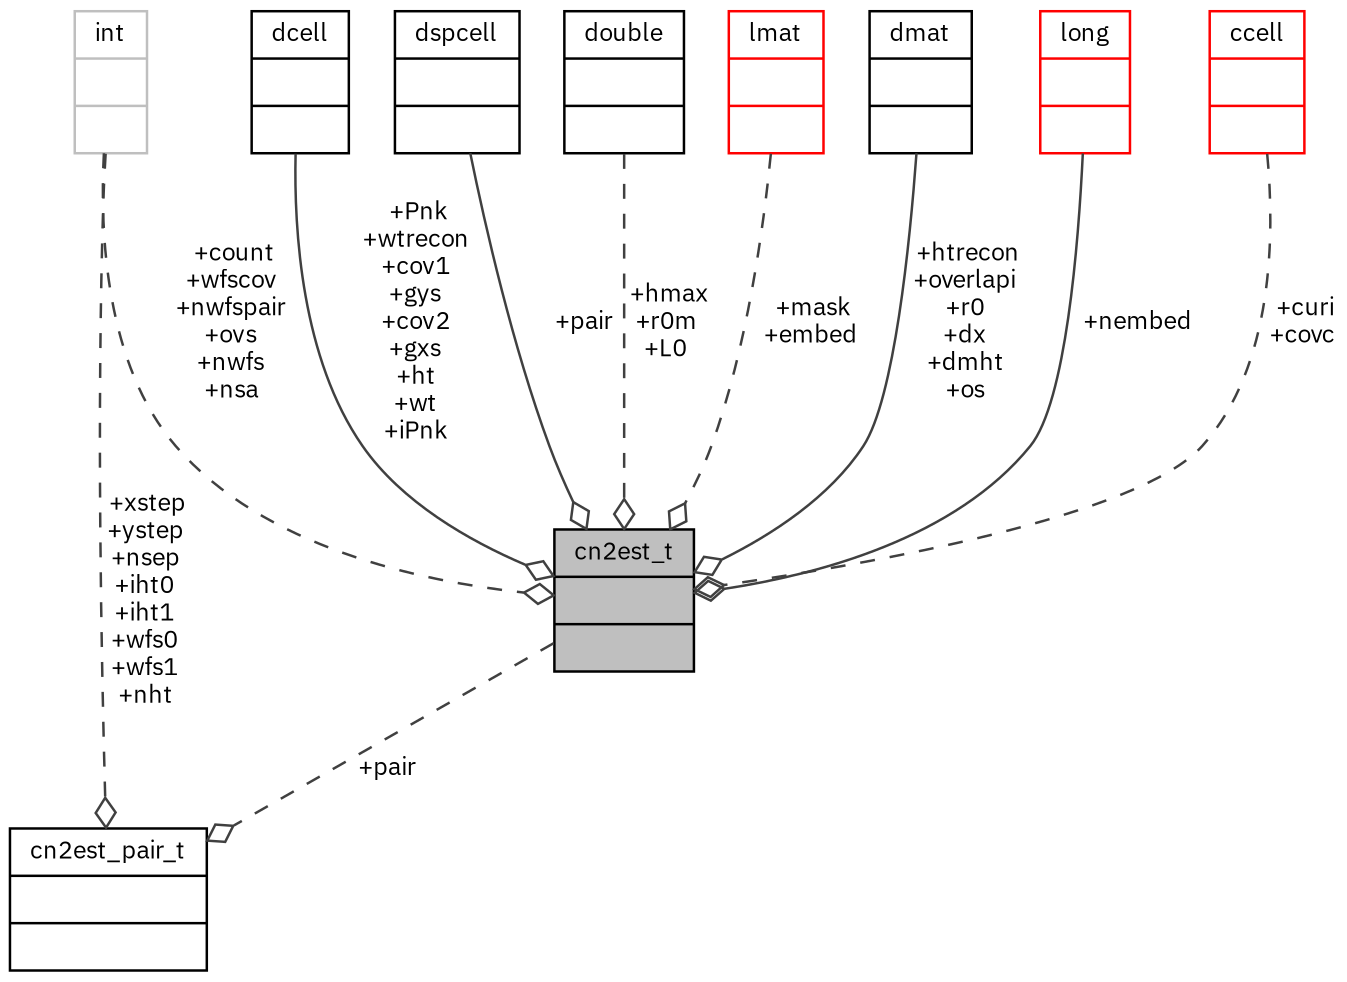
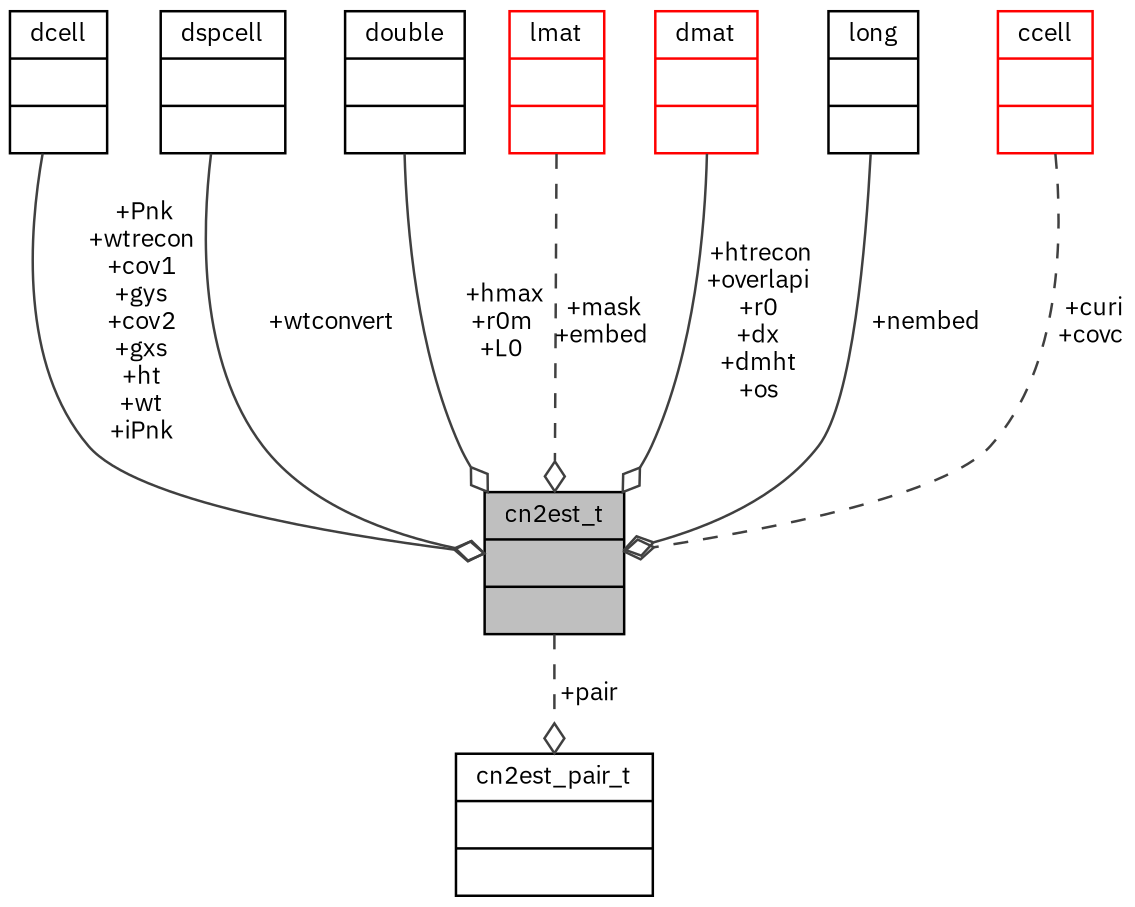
(111, 82) -> none
(921, 82) -> (706, 82)
(1085, 82) -> (873, 82)
(582, 323) -> (329, 323)
(624, 326) -> (421, 314)
